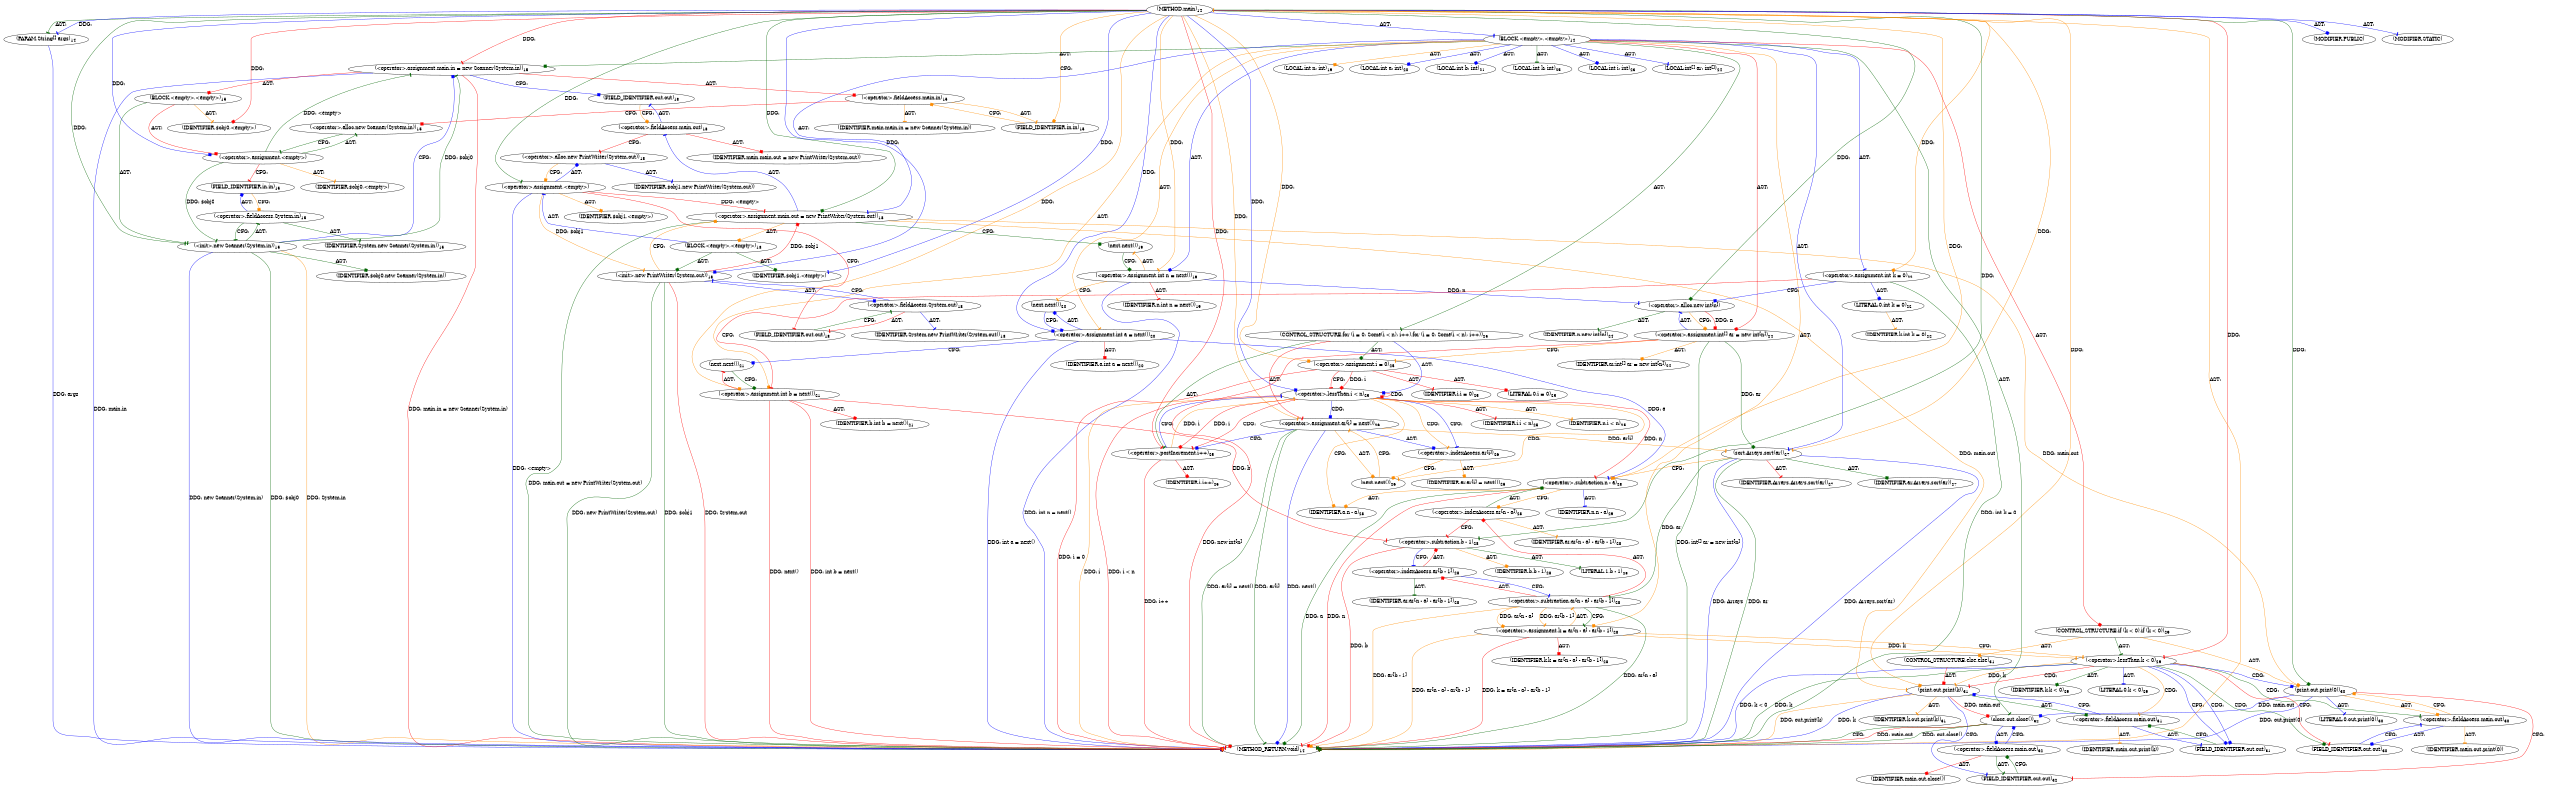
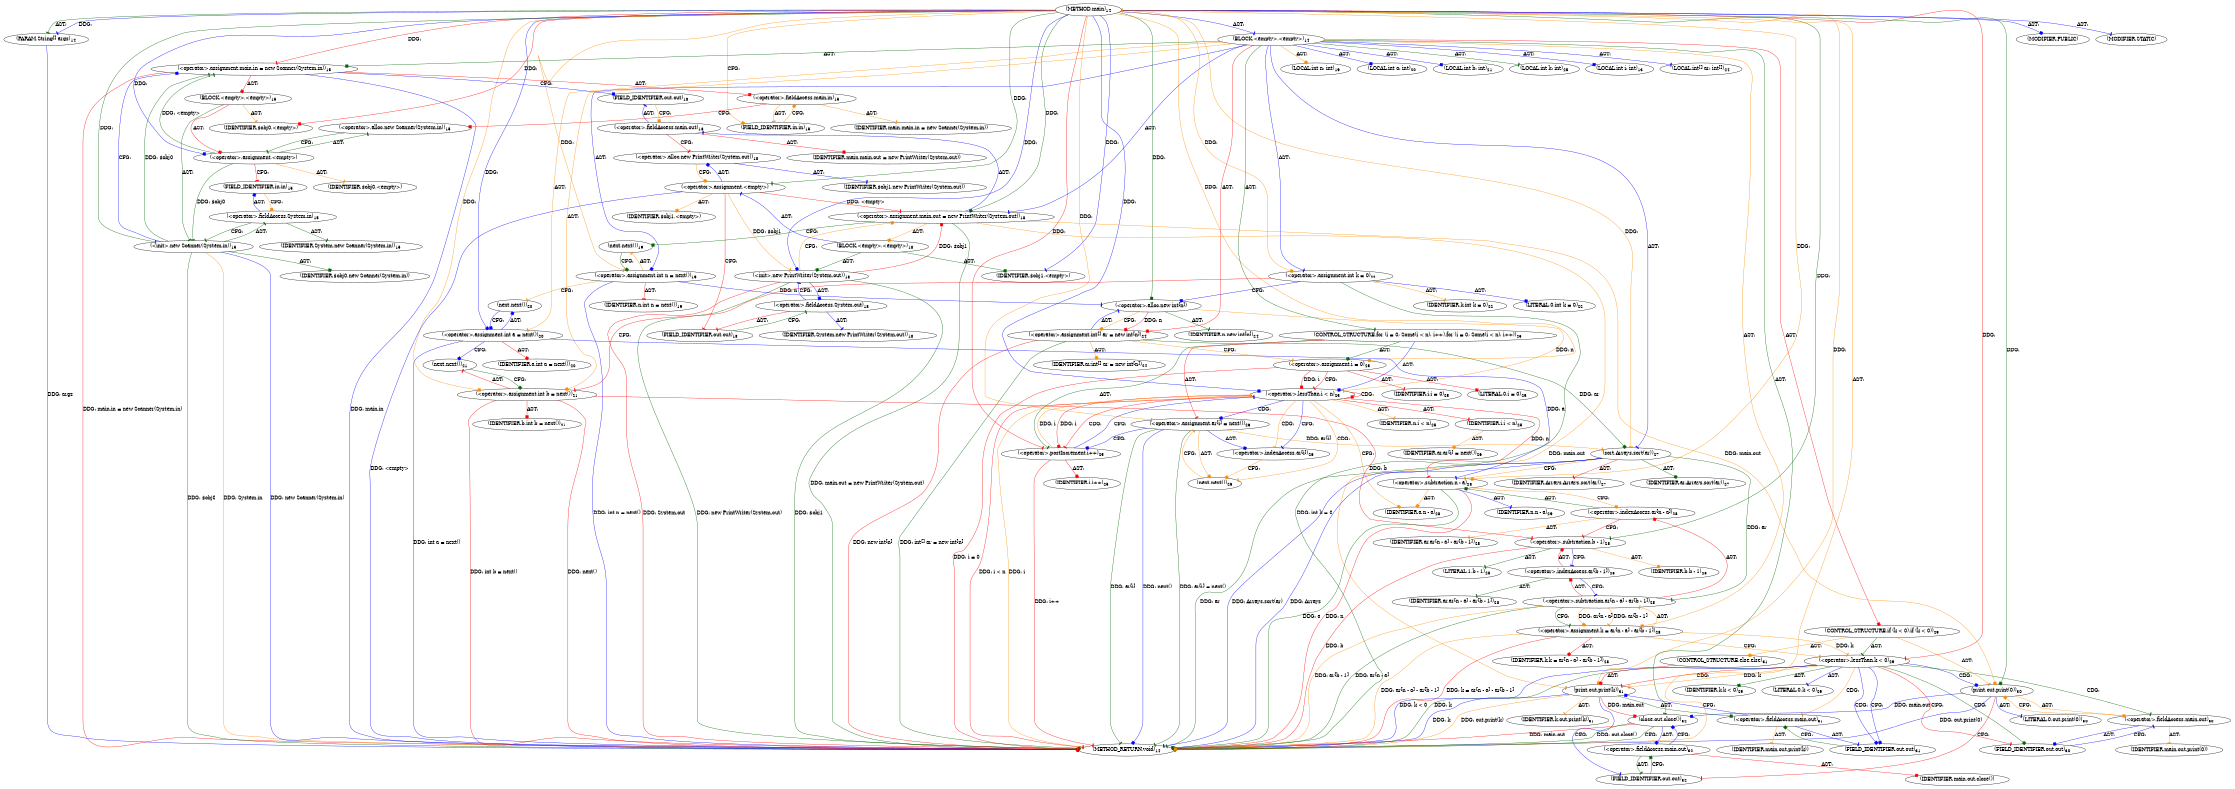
(1633, 69) -> (1640, 69)
(1890, 320) -> (1407, 288)
none -> (1465, 324)
(1462, 467) -> (1470, 438)
